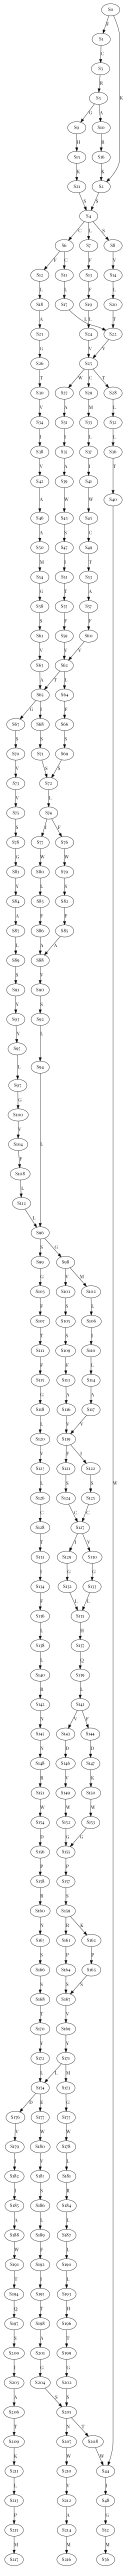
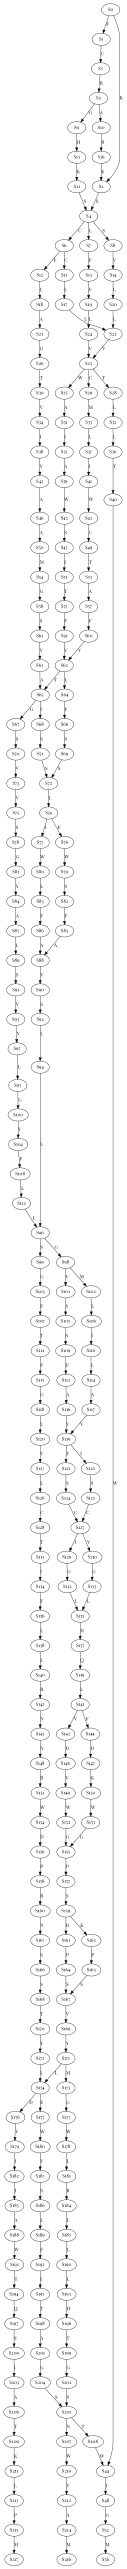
(115, 319) -> (115, 319)
